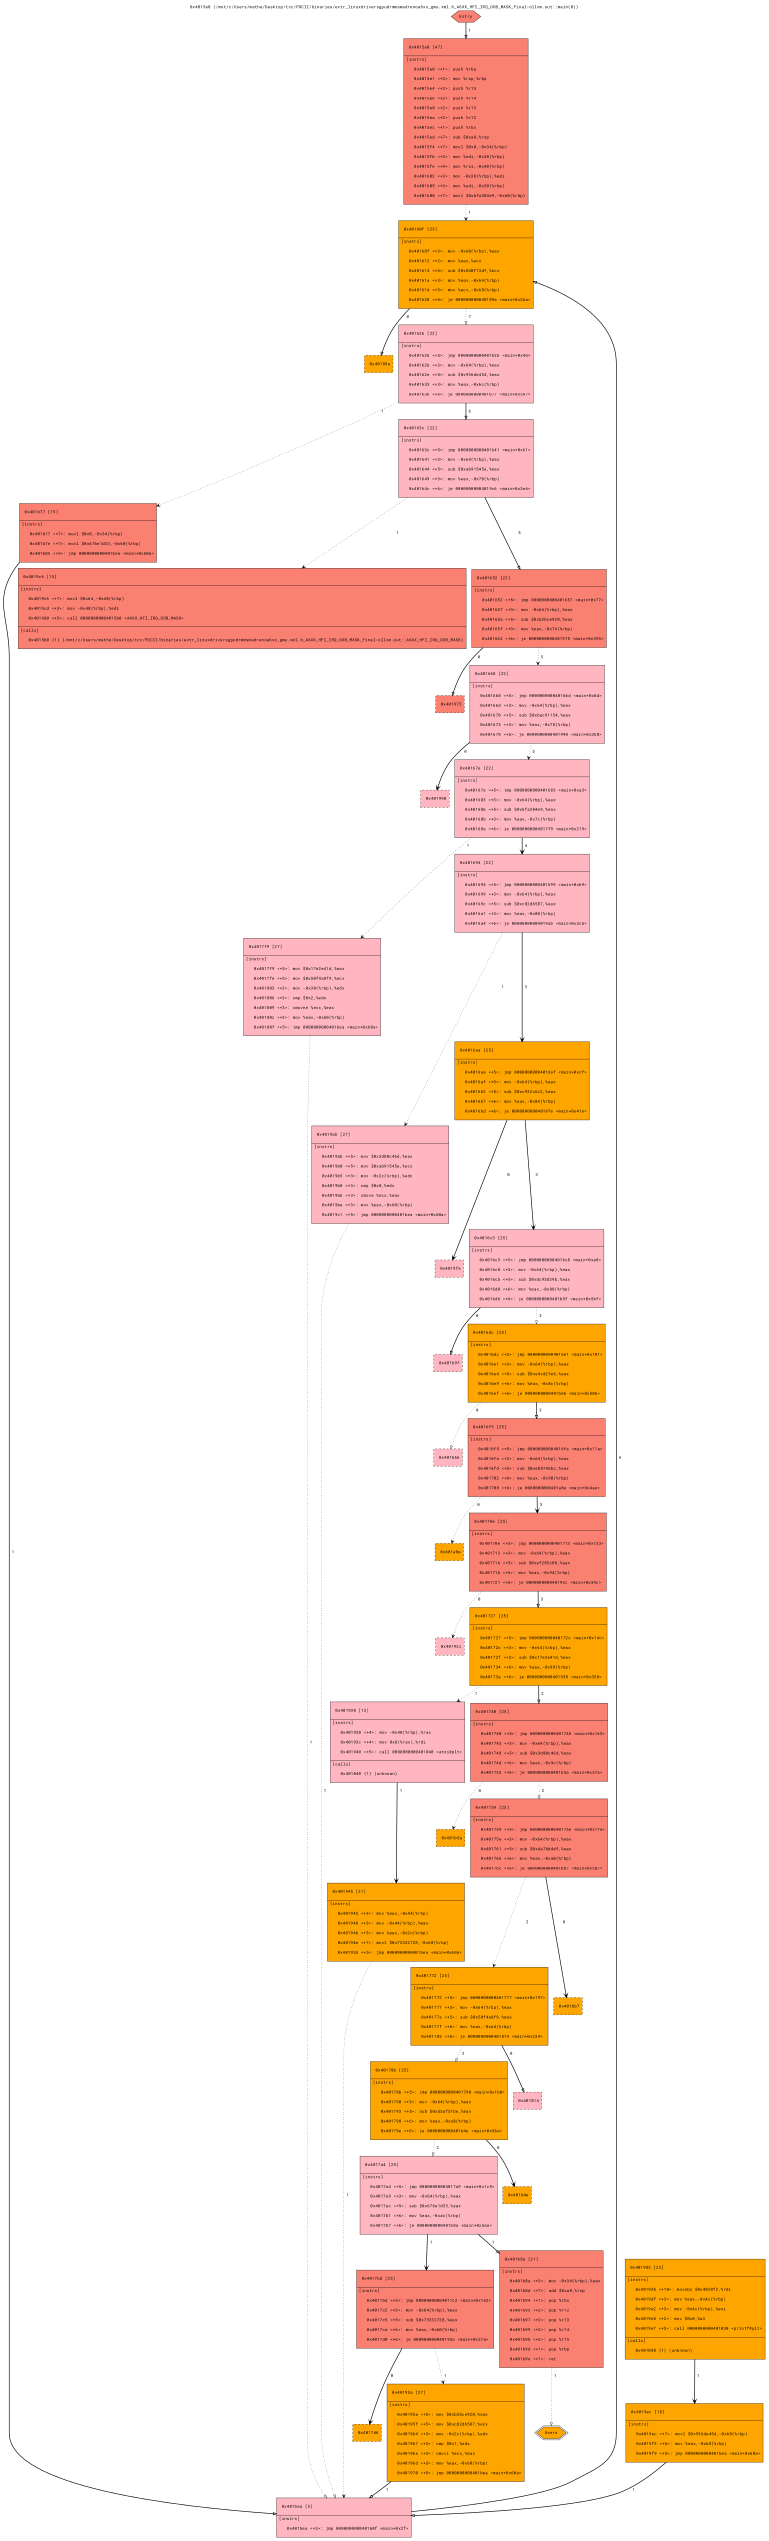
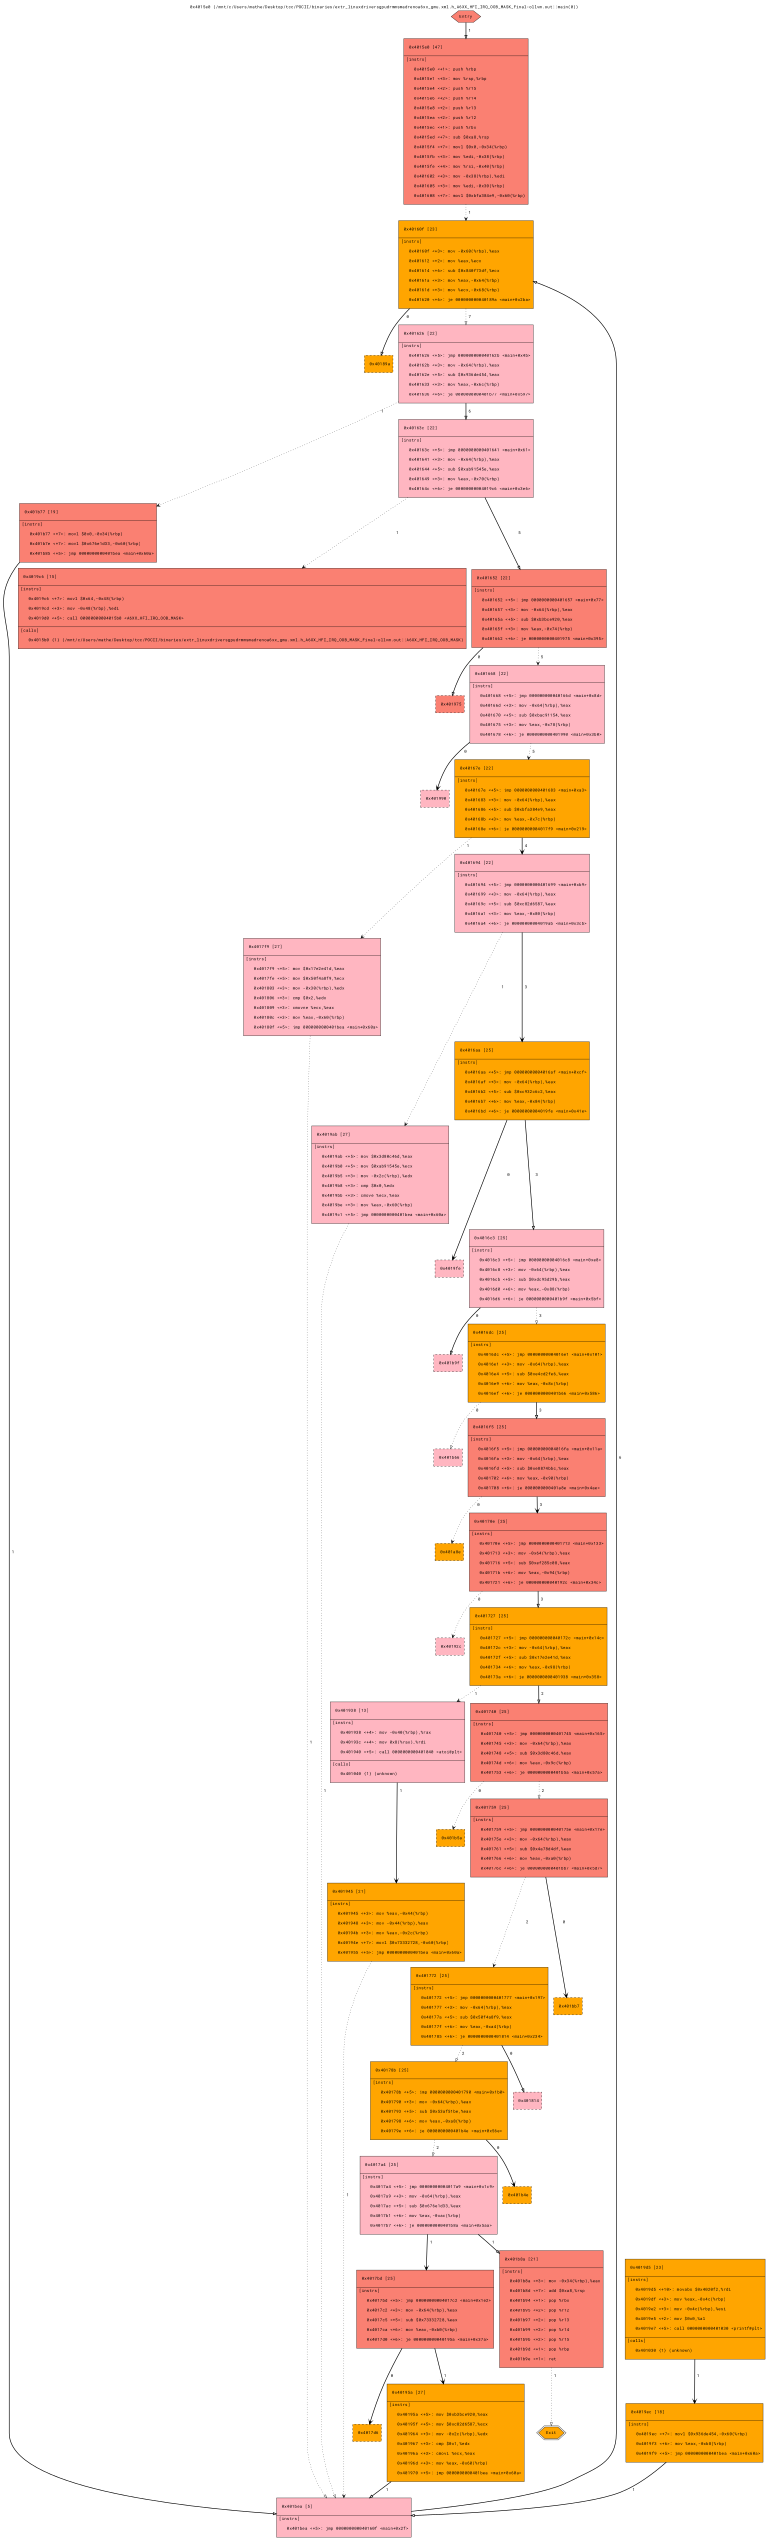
(522, 799) -> (522, 799)
(529, 1173) -> (529, 1173)
(439, 2365) -> (439, 2365)
(551, 2433) -> (551, 2433)
